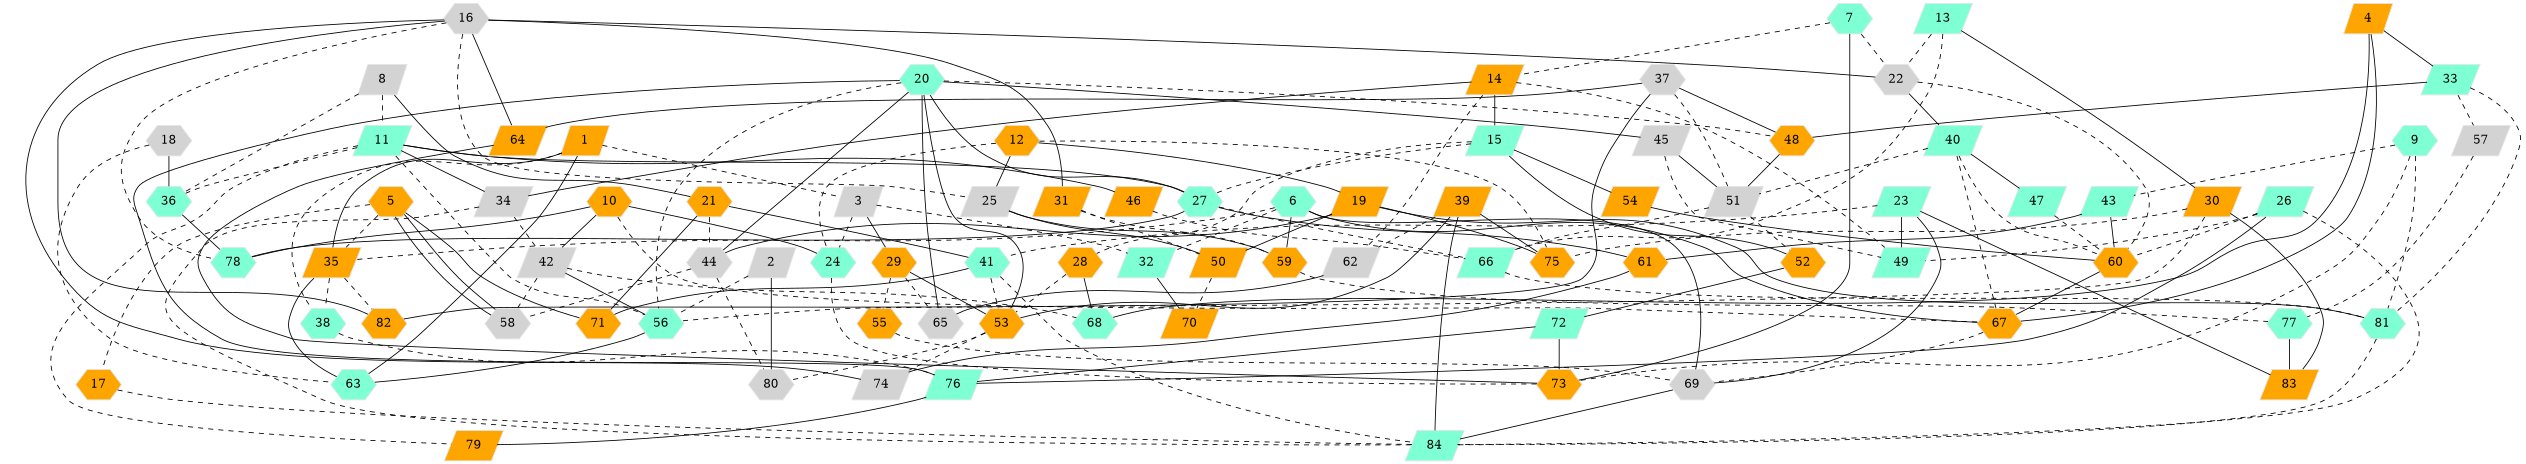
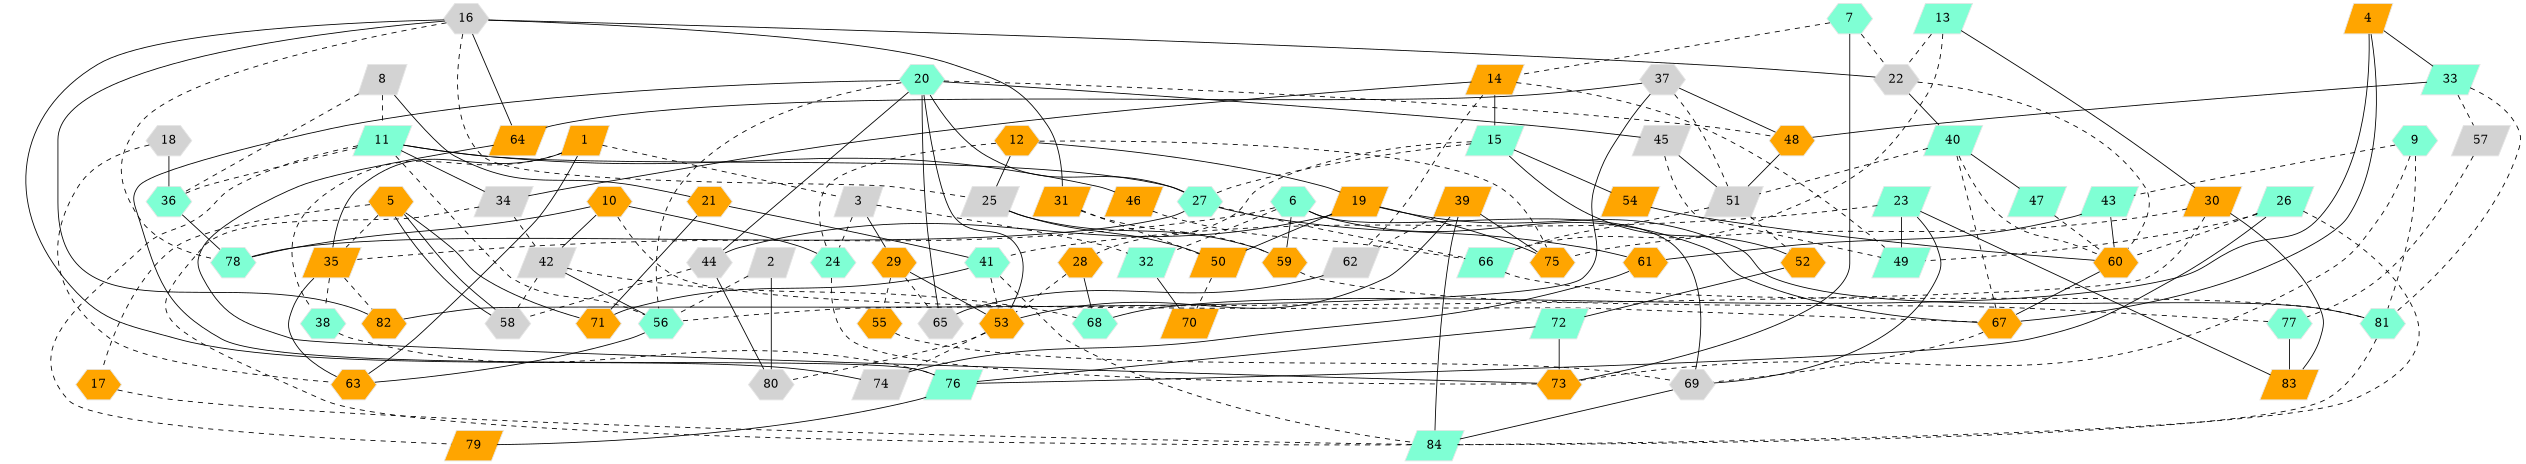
(709, 232) -> none
(740, 324) -> (740, 324)
(354, 385) -> (354, 385)
